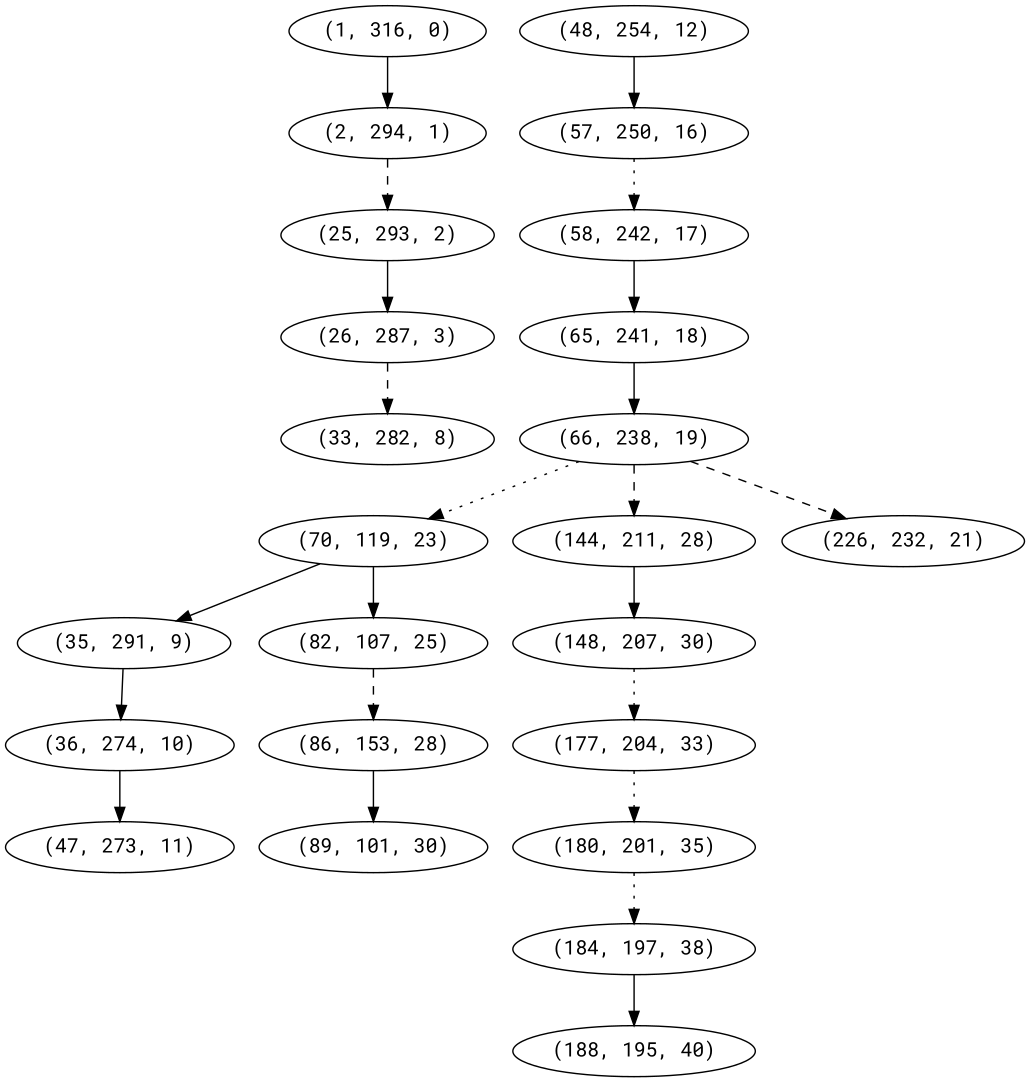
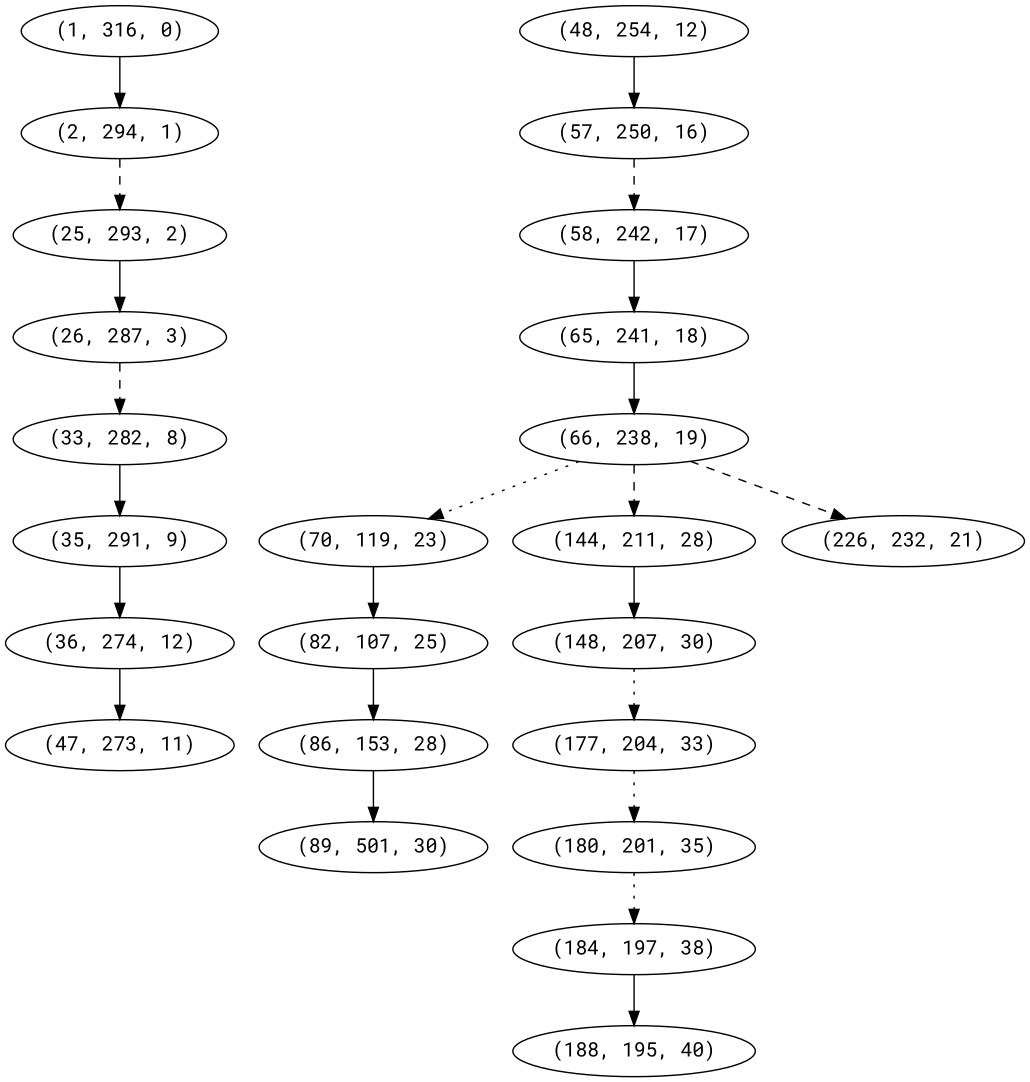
(634, 177) -> (634, 177)
(255, 590) -> (120, 483)
(373, 687) -> (373, 687)
(120, 745) -> (120, 643)
(373, 847) -> (373, 847)
